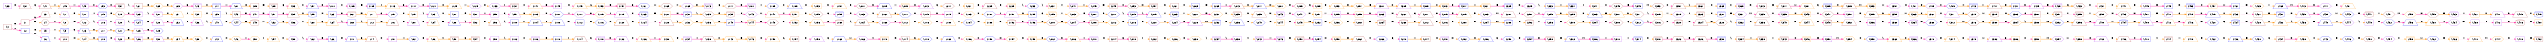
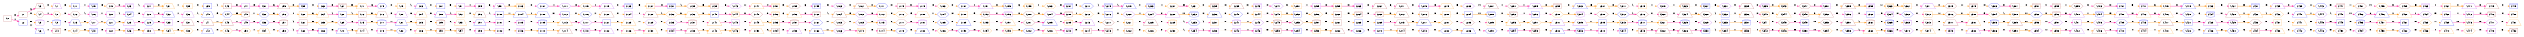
none -> (158, 23)
(2079, 23) -> (2056, 14)
